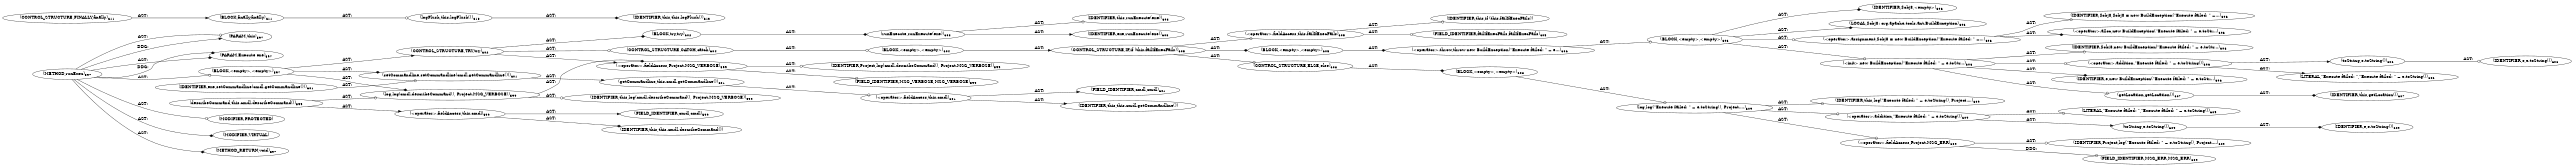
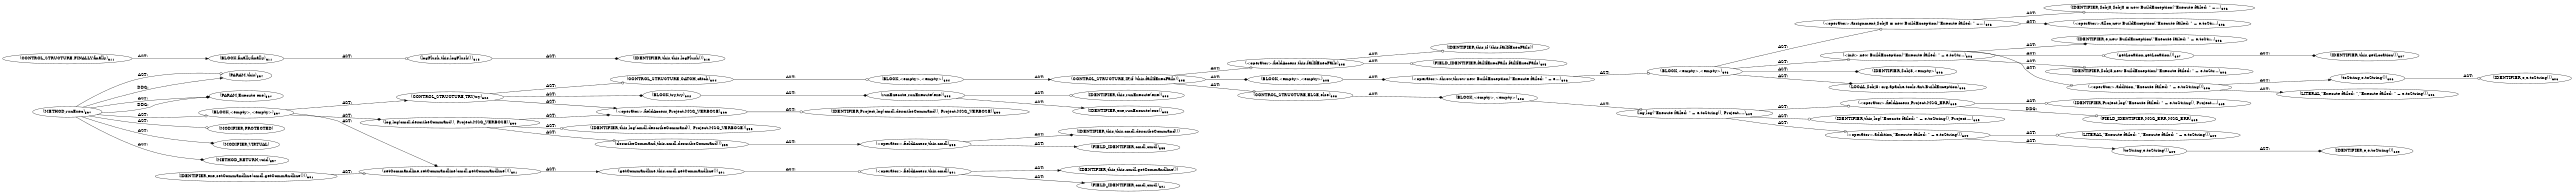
(916, 82) -> none
(343, 99) -> (550, 135)
